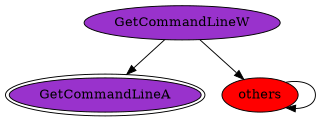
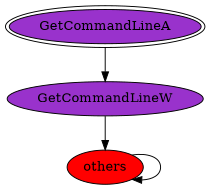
(149, 54) -> (105, 60)
